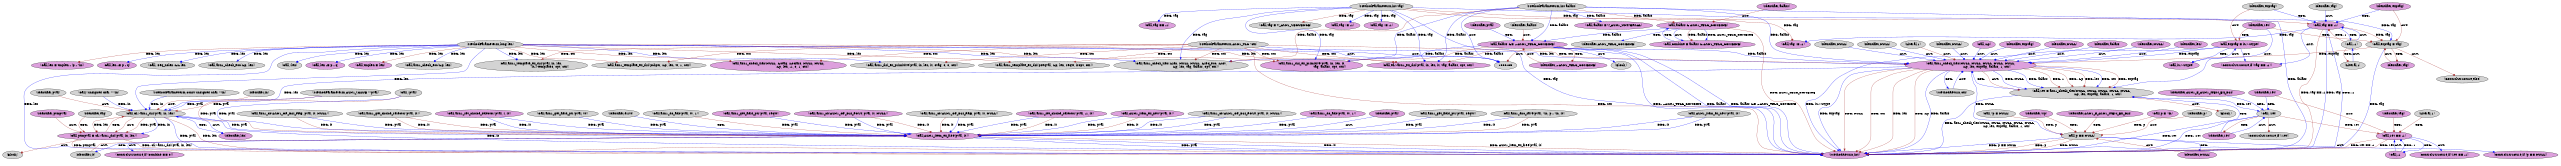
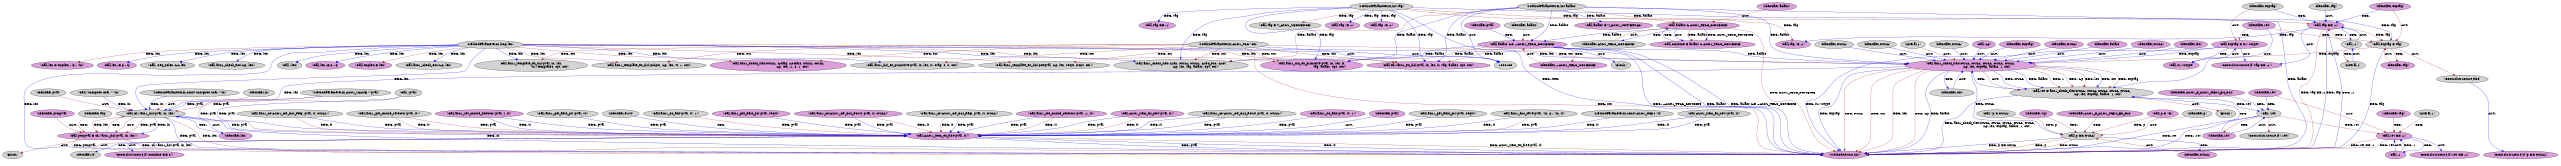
(1543, 49) -> (1635, 32)
(1551, 79) -> (1551, 79)
(1952, 93) -> (1952, 93)
none -> (1627, 114)
(2297, 146) -> (2488, 116)
